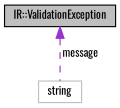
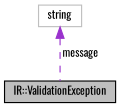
(60, 60) -> (60, 60)
